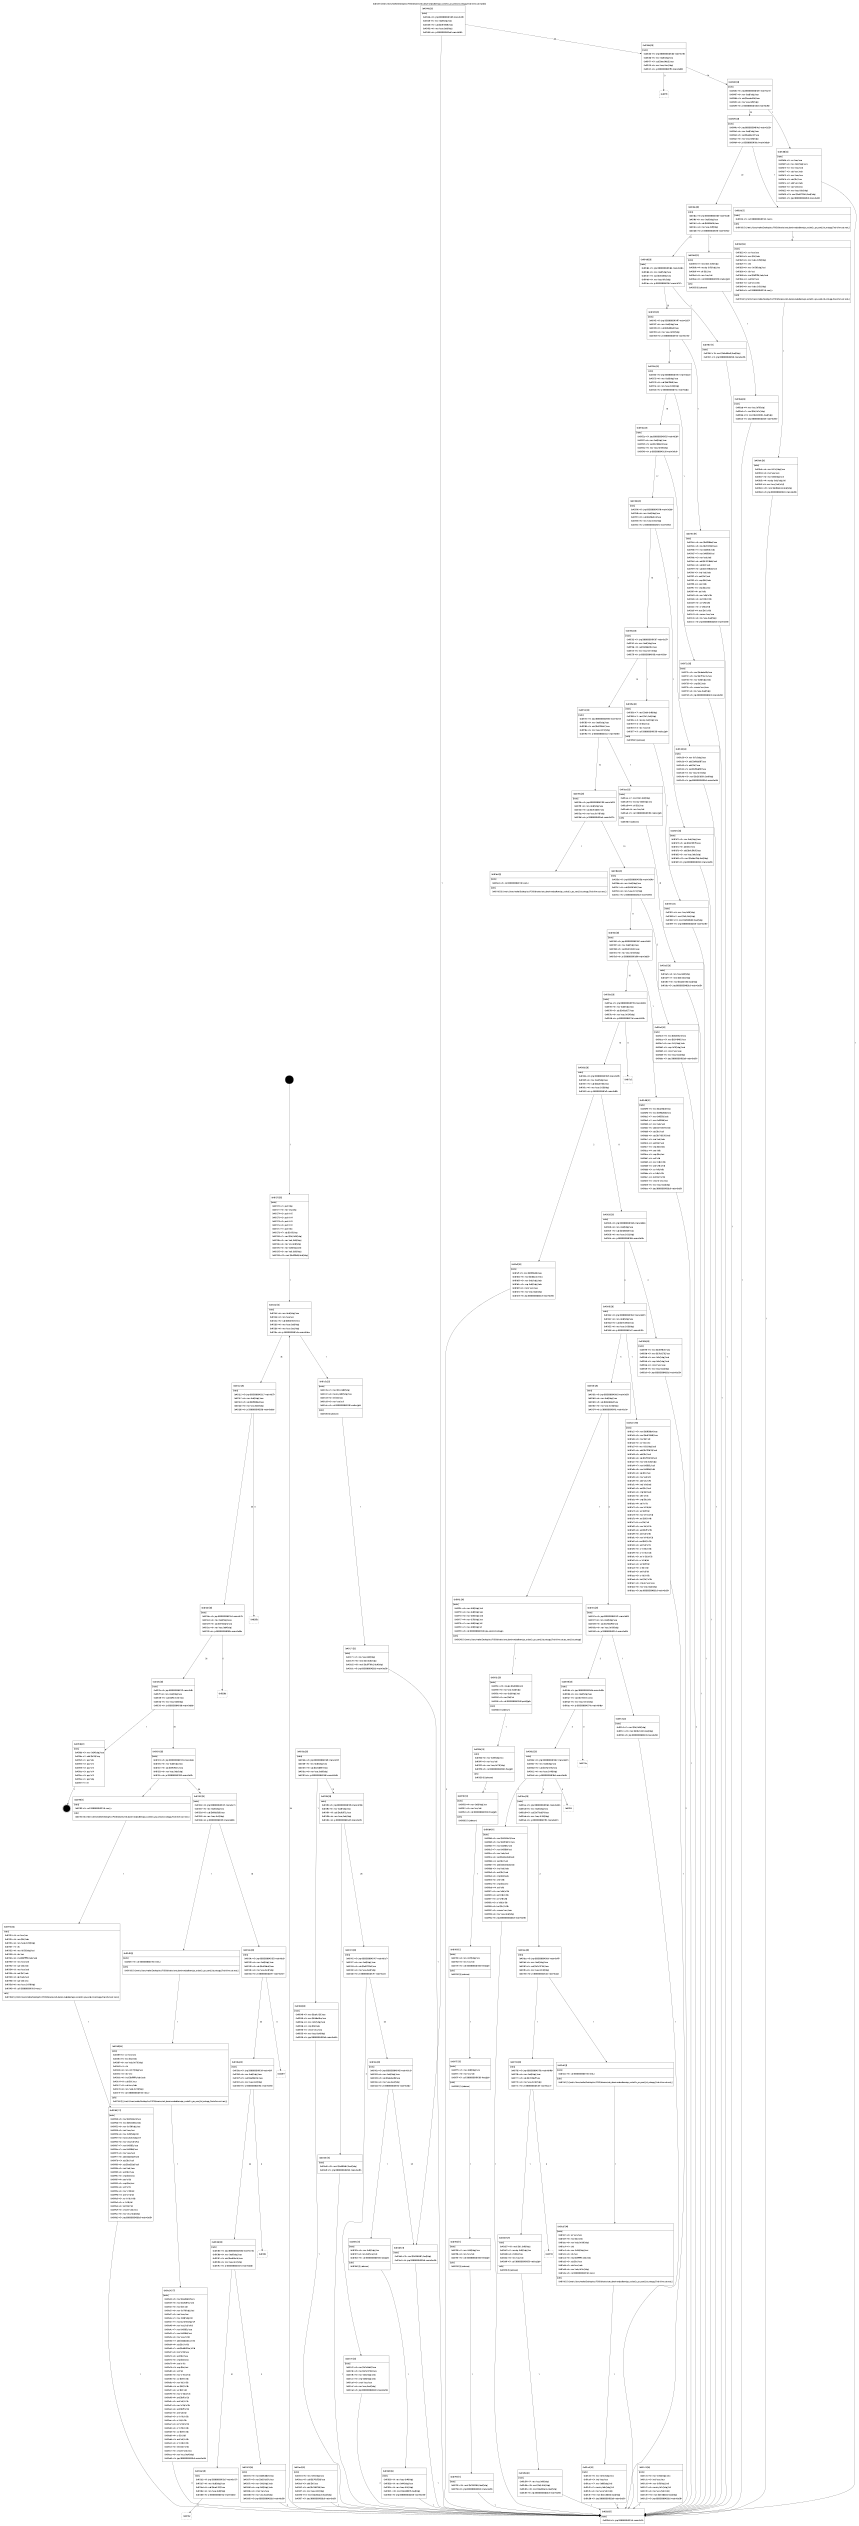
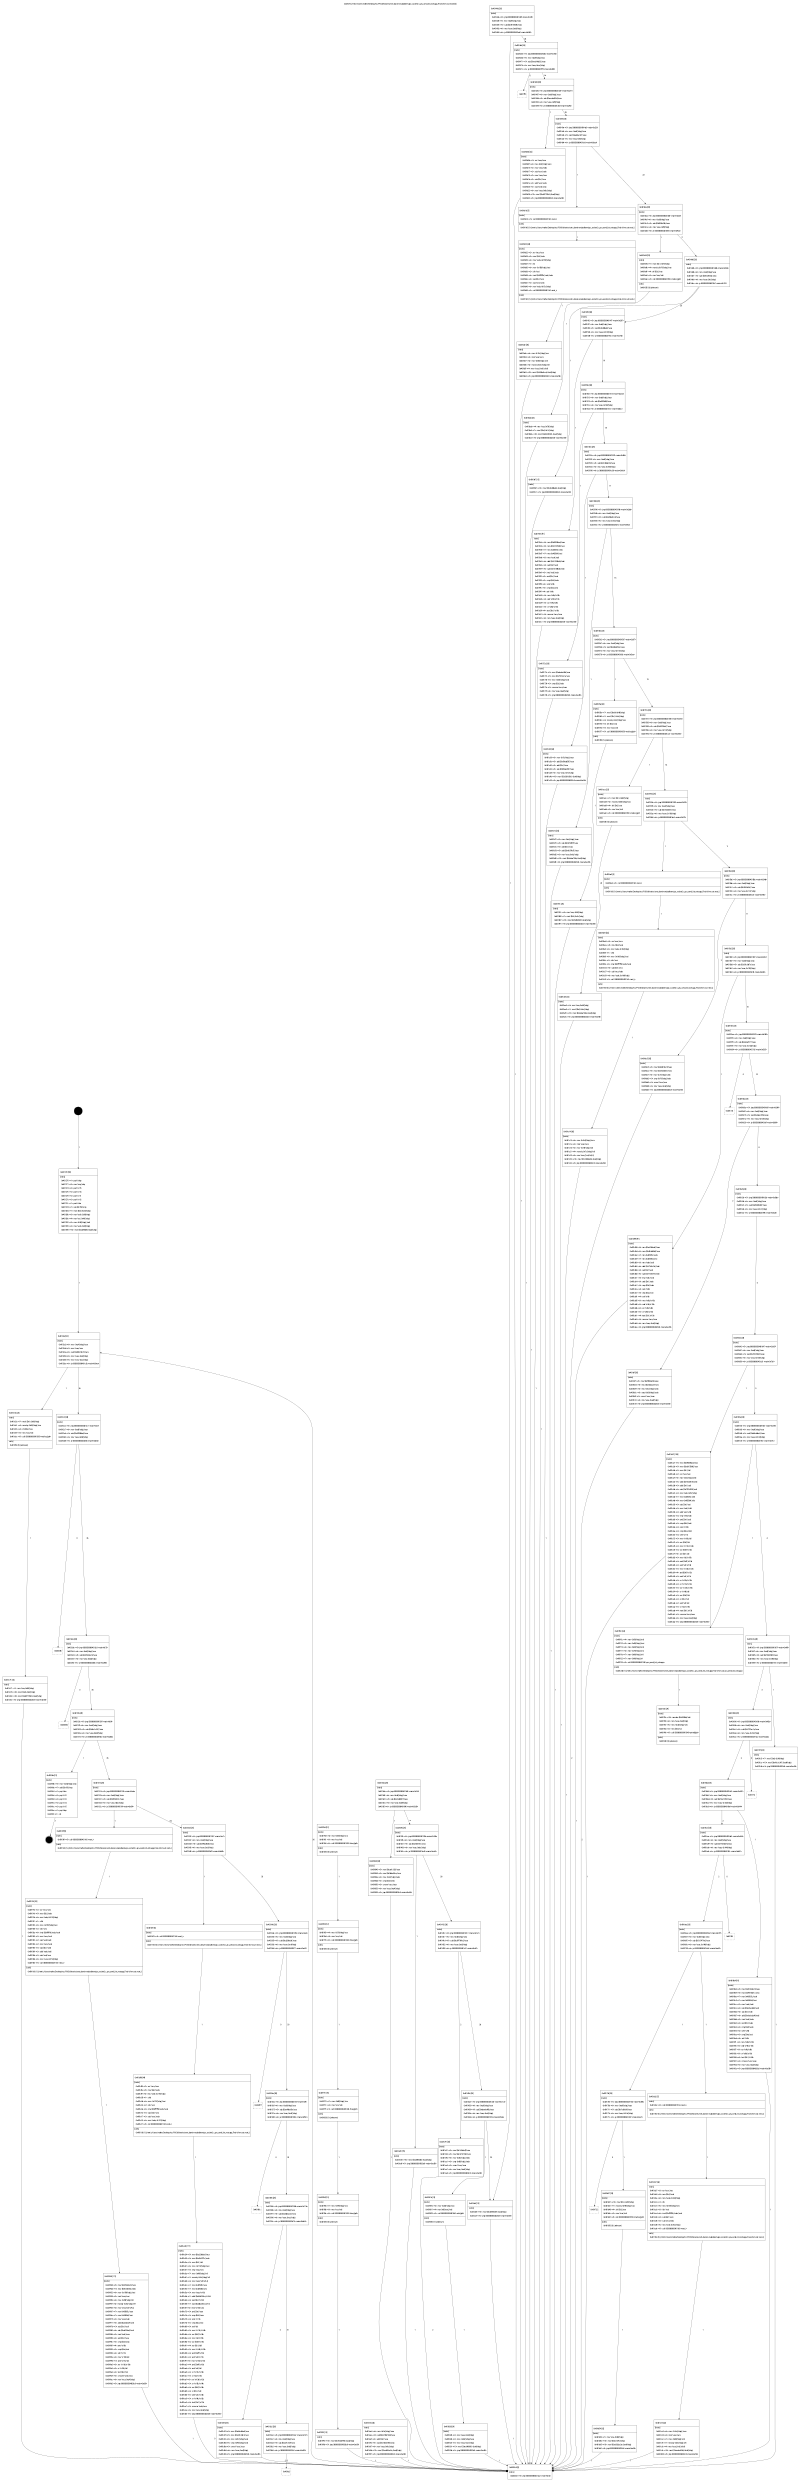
none -> (655, 961)
(660, 1357) -> none
(493, 1764) -> none
(562, 1791) -> (726, 1894)
